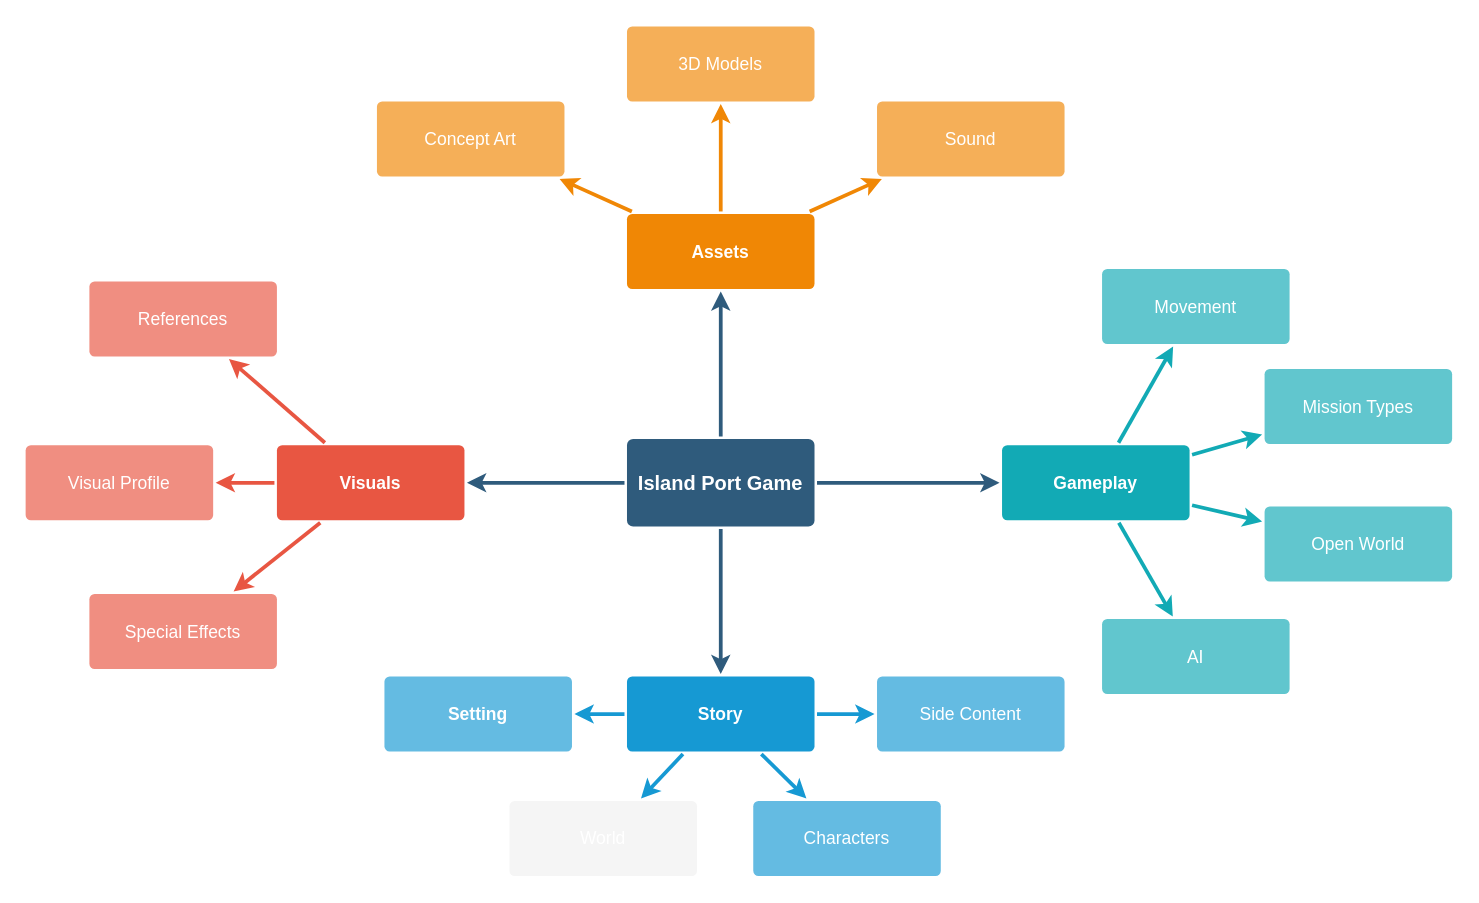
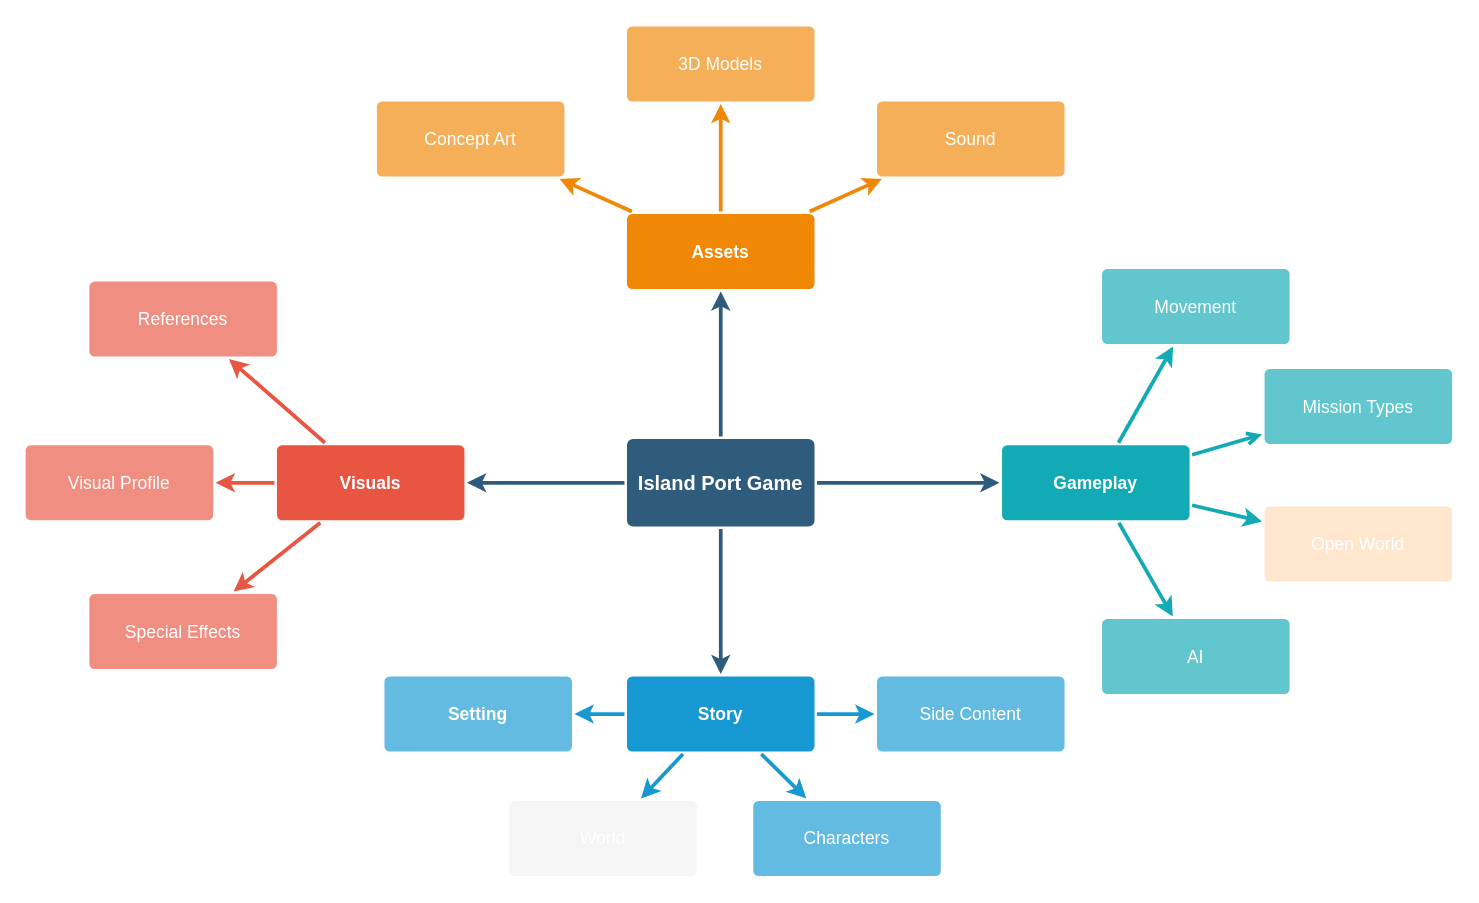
(1247, 439) -> (1247, 439)
(1358, 544) -> (1358, 544)
